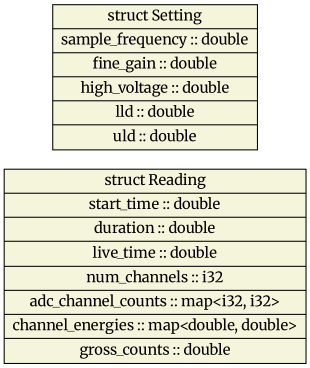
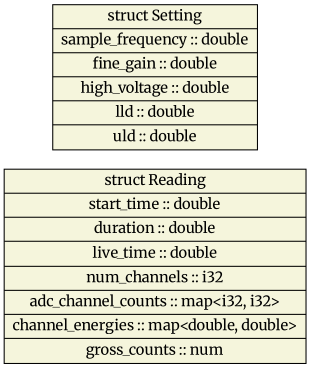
(155, 350) -> (155, 350)
